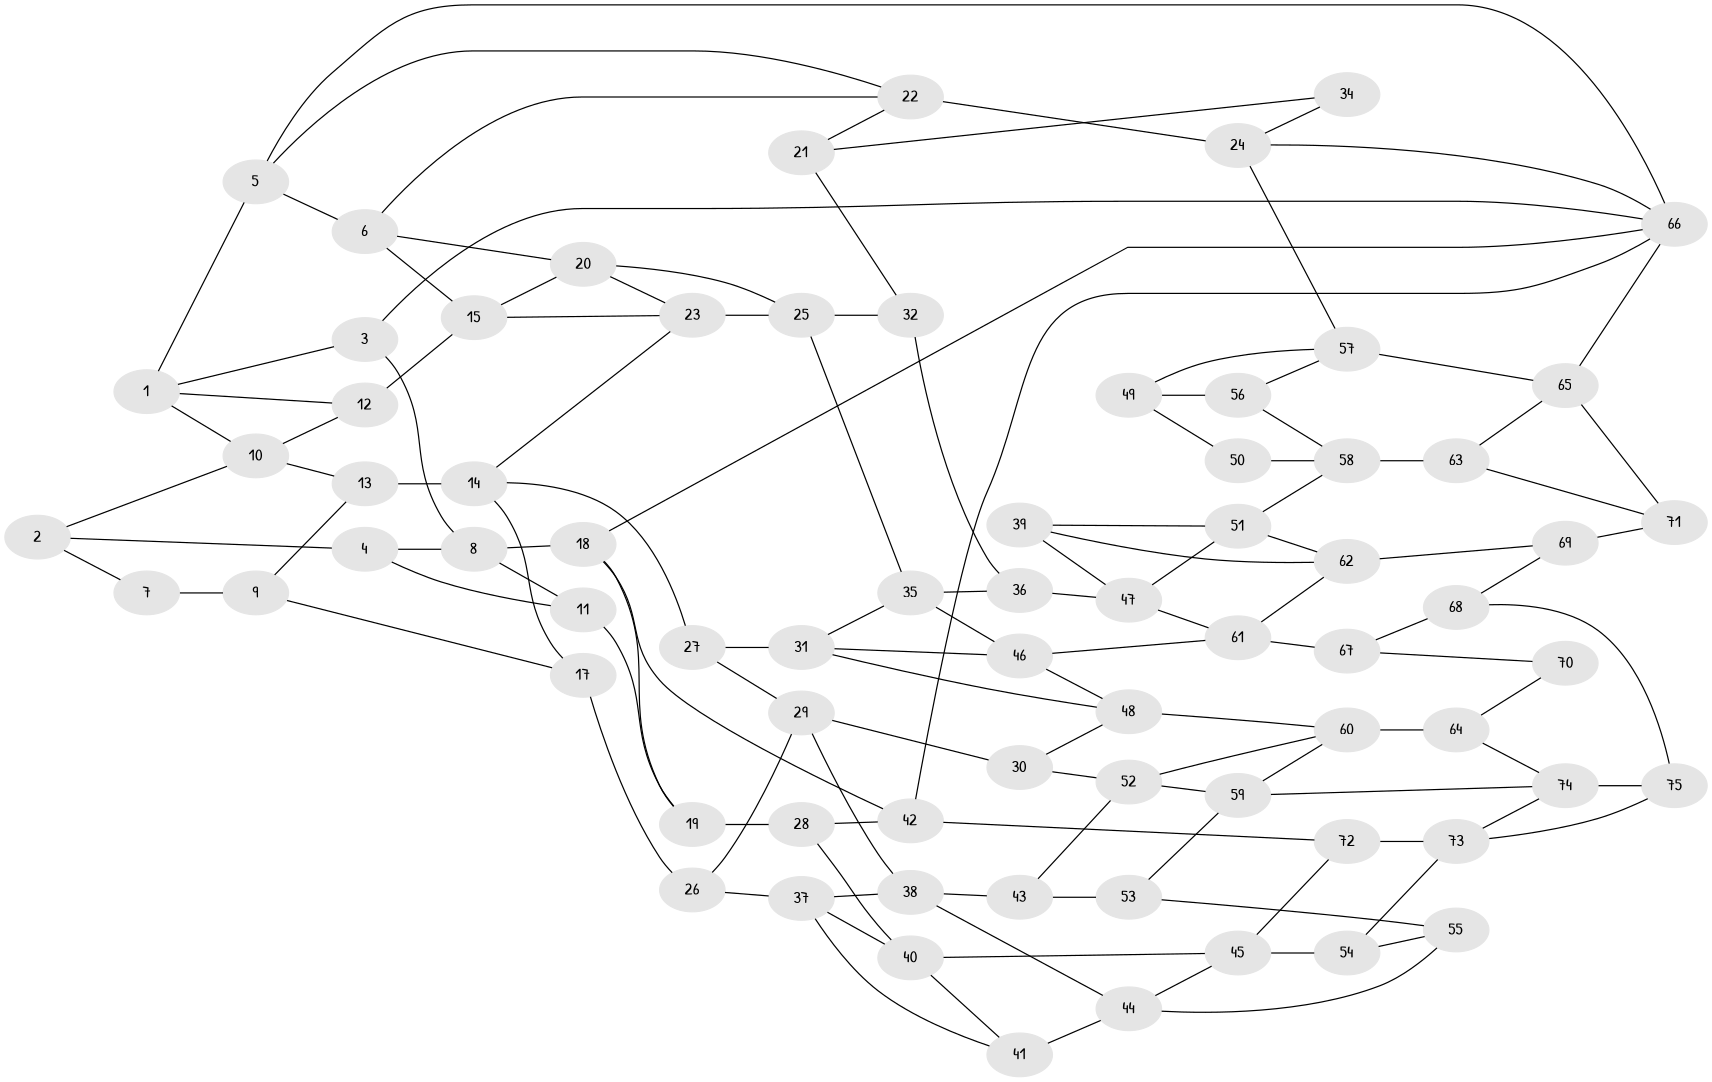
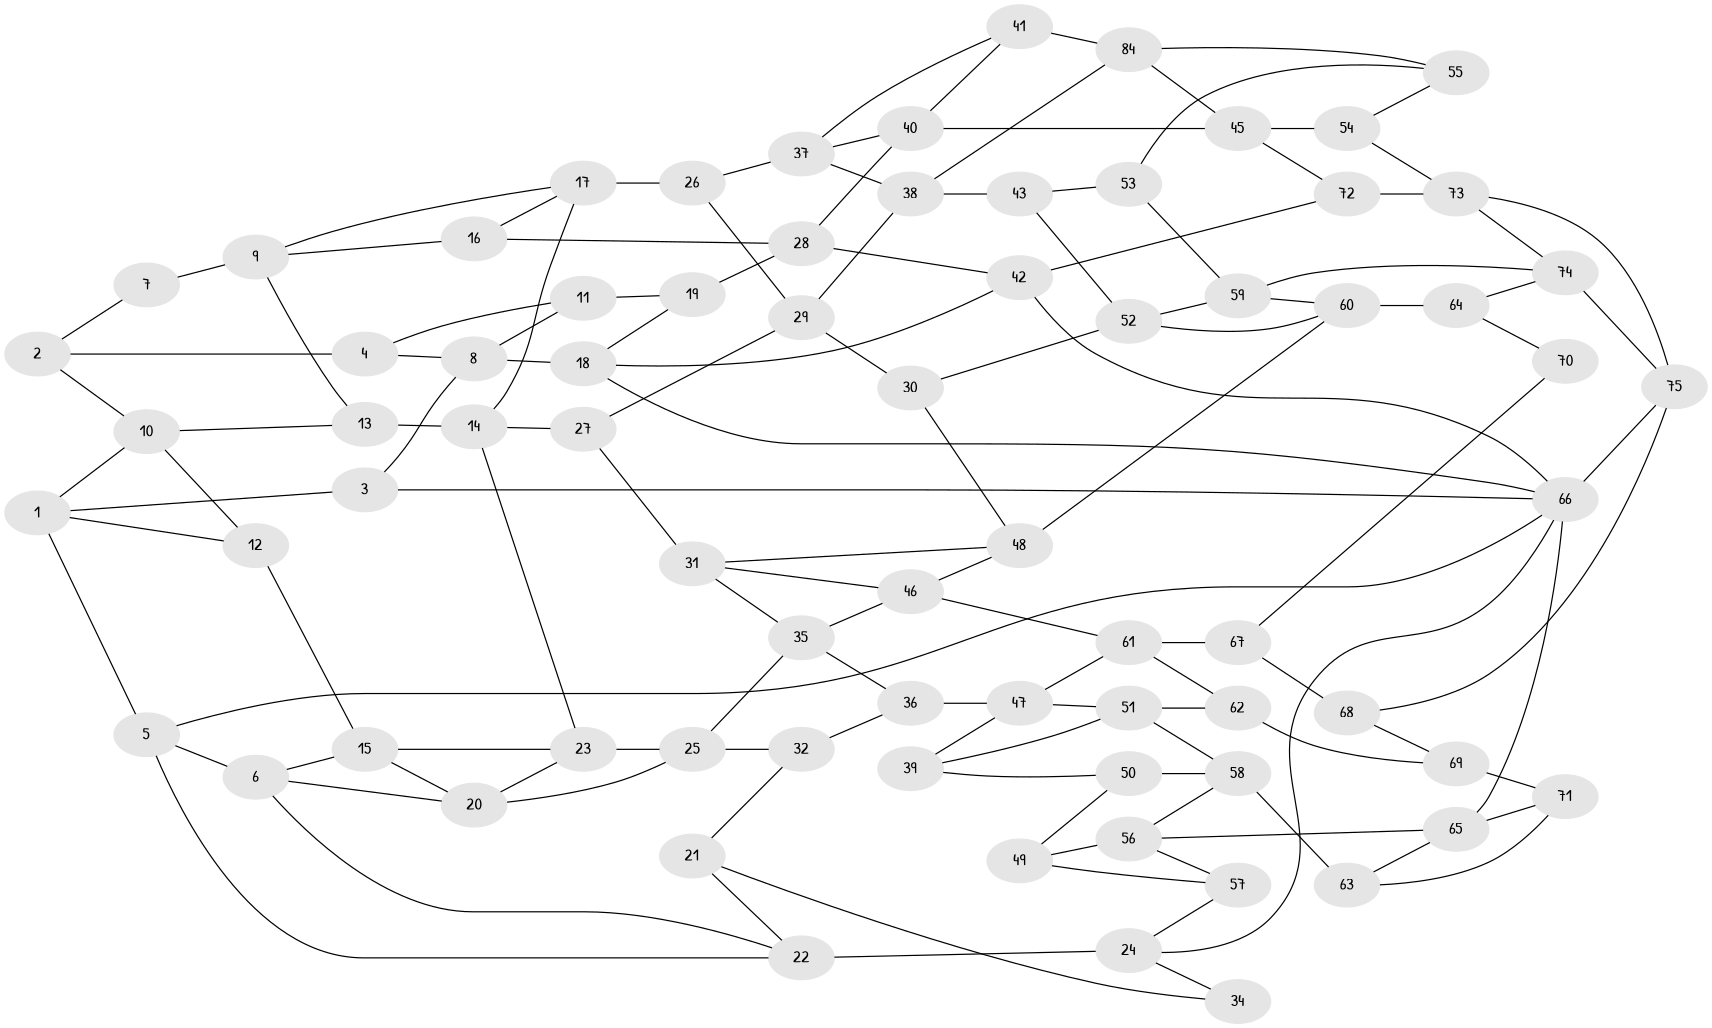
none -> (474, 239)
(1456, 367) -> (1286, 834)
none -> (1620, 443)
(1175, 555) -> (1019, 777)
(1129, 1009) -> (1129, 50)
